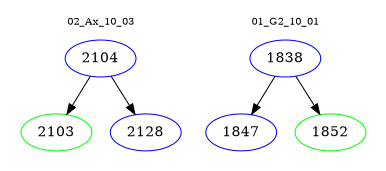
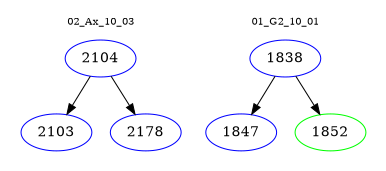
(56, 132) -> (56, 132)
(146, 132) -> (146, 132)
